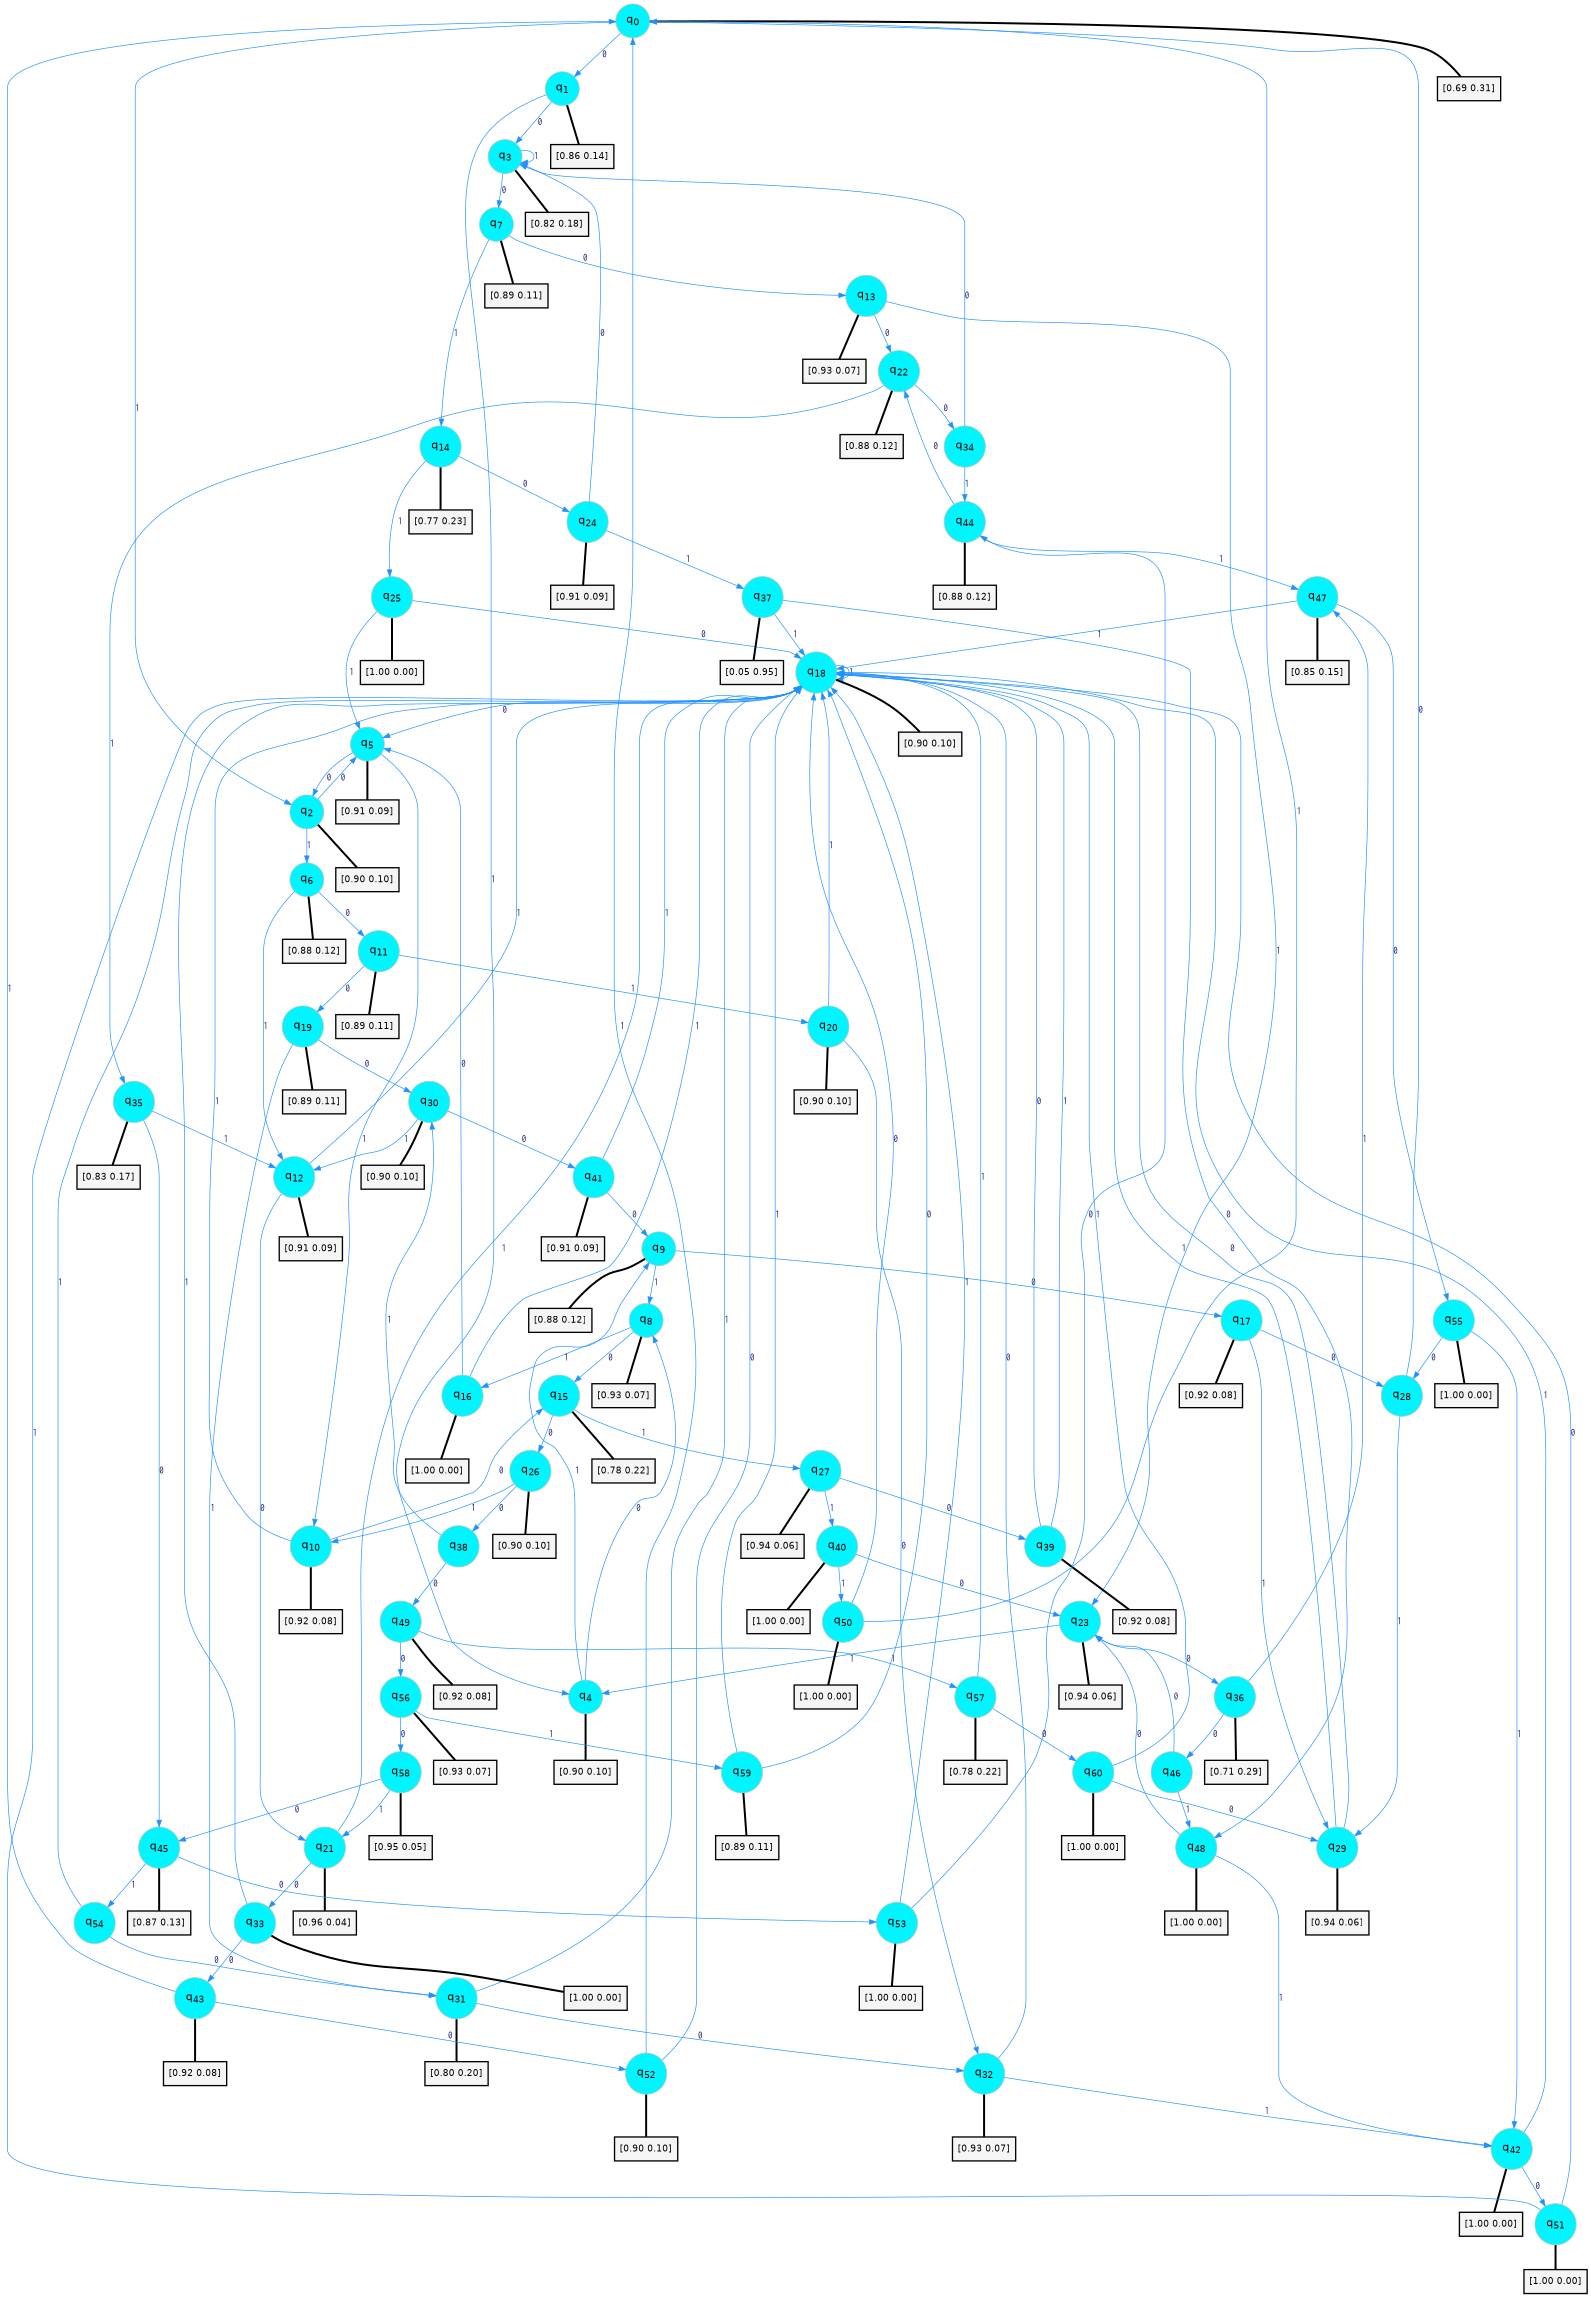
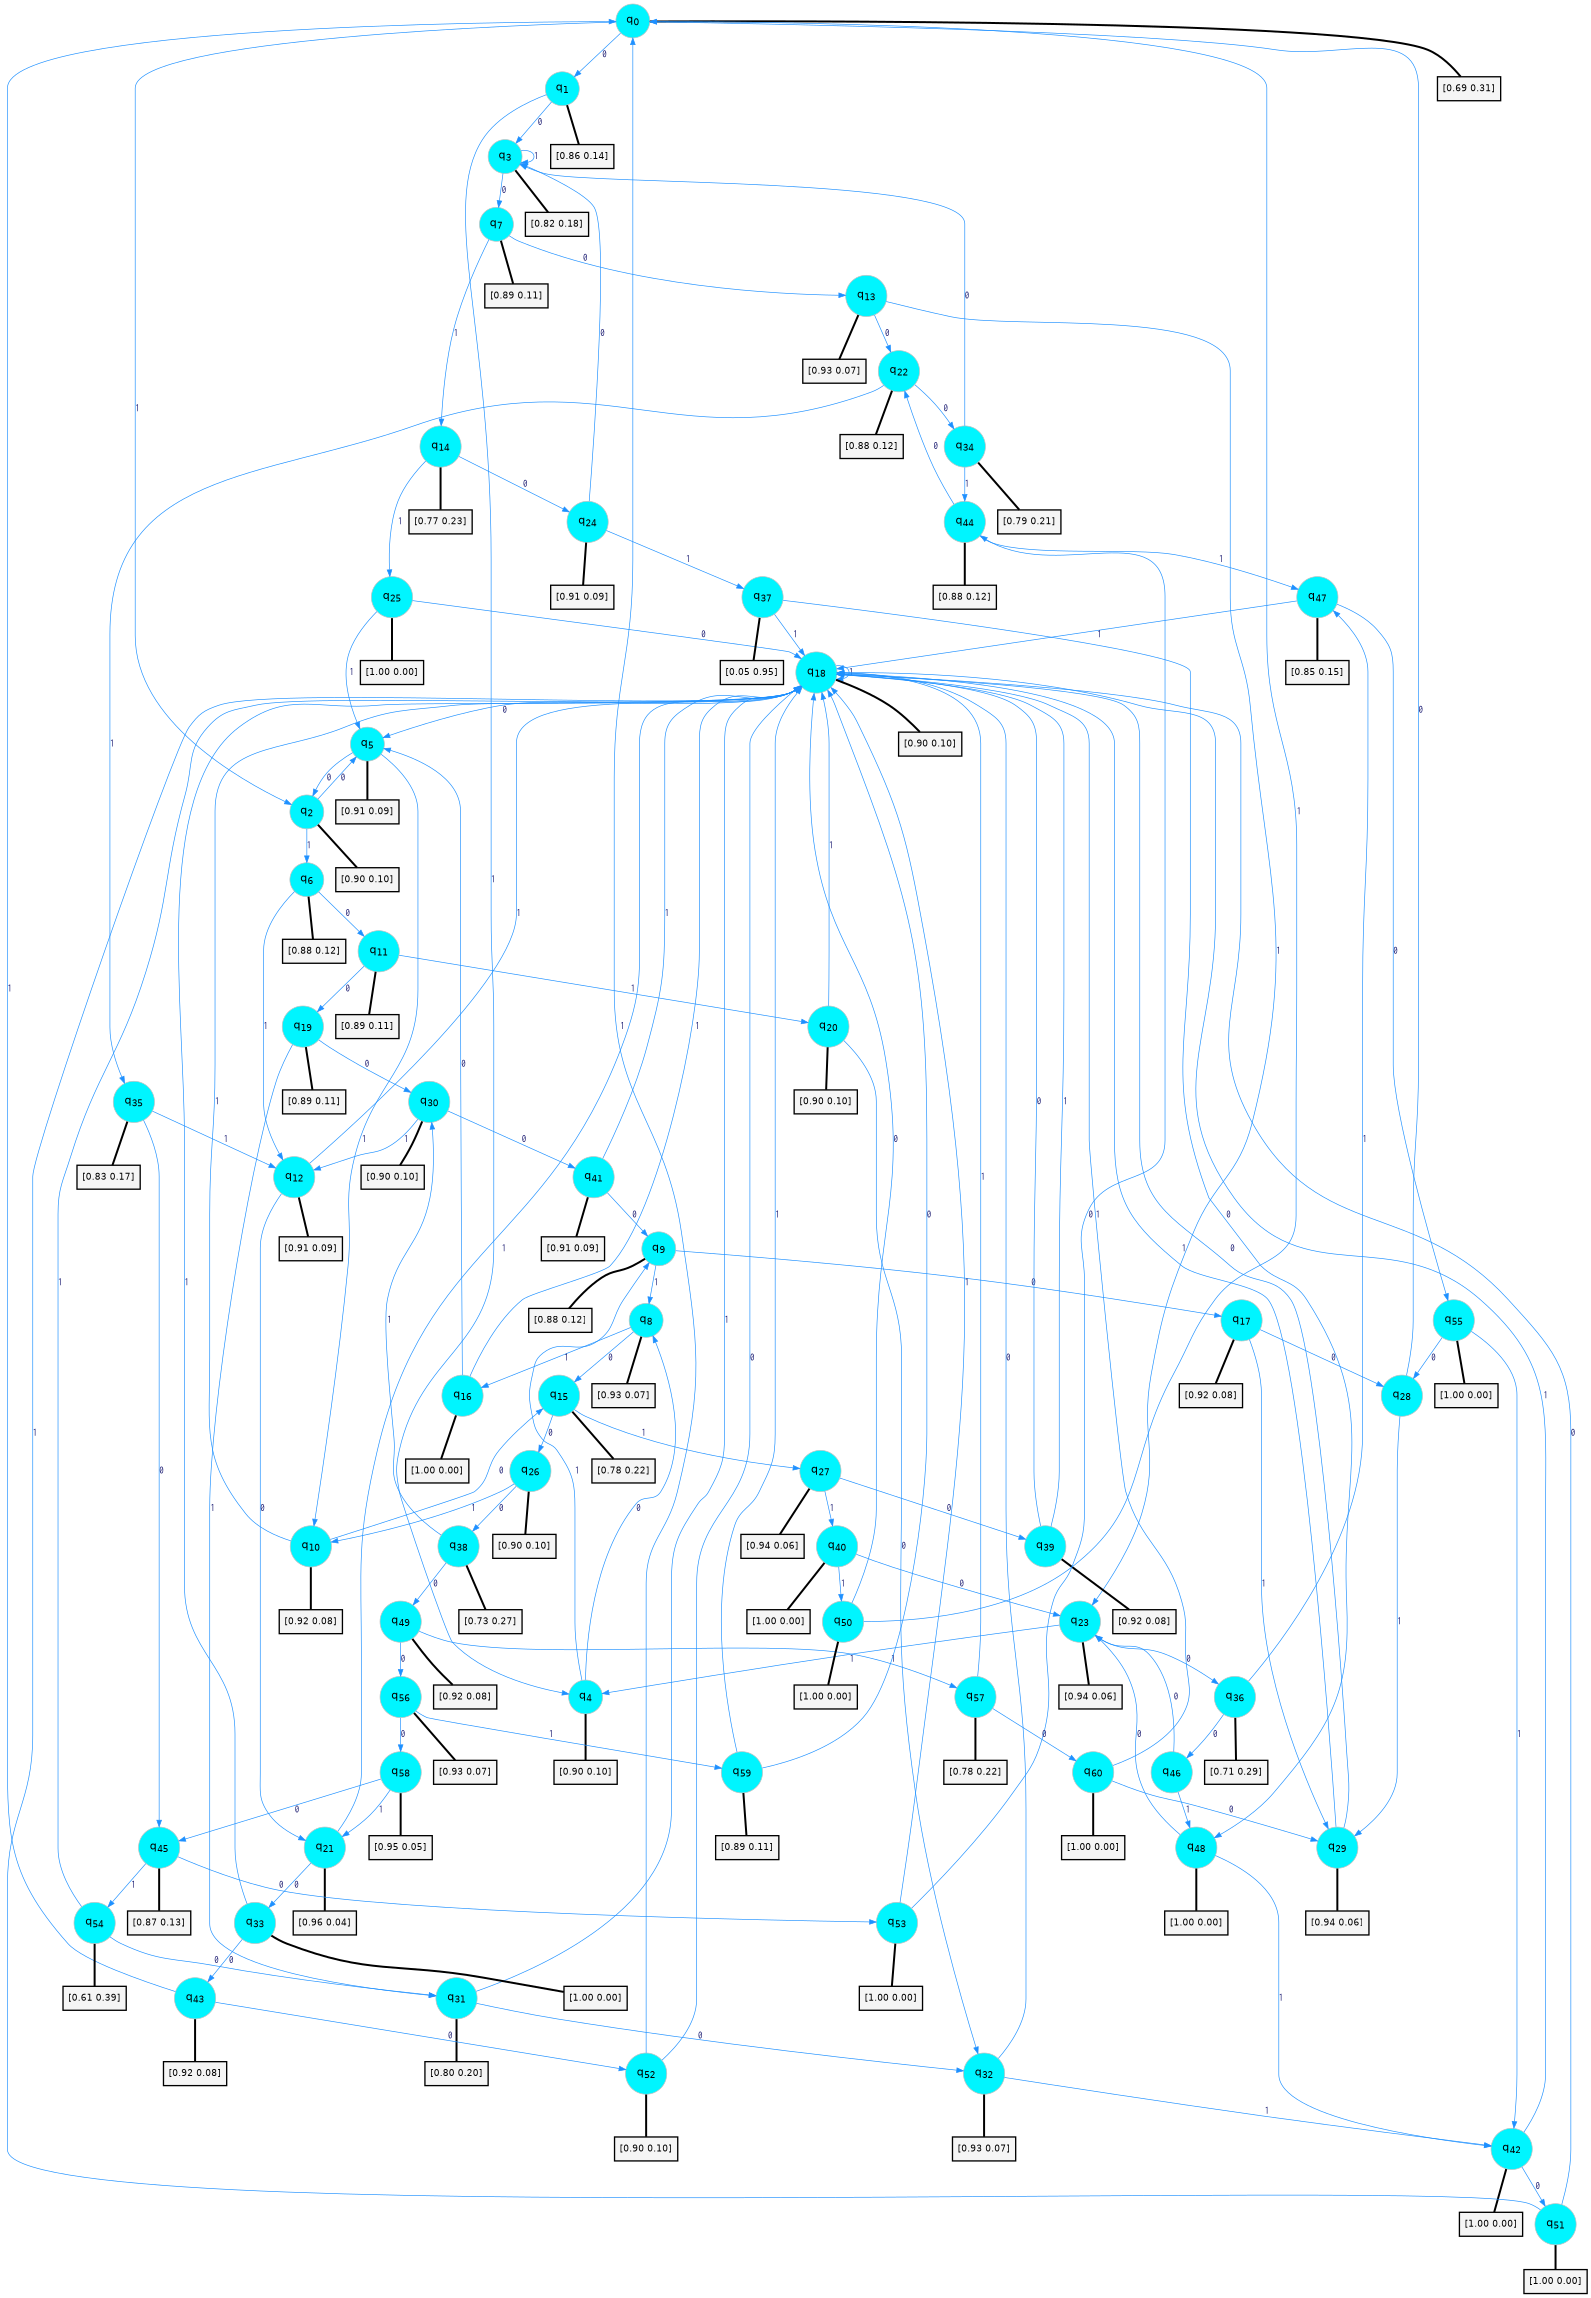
none -> (1029, 522)
none -> (490, 1622)
none -> (95, 1998)
